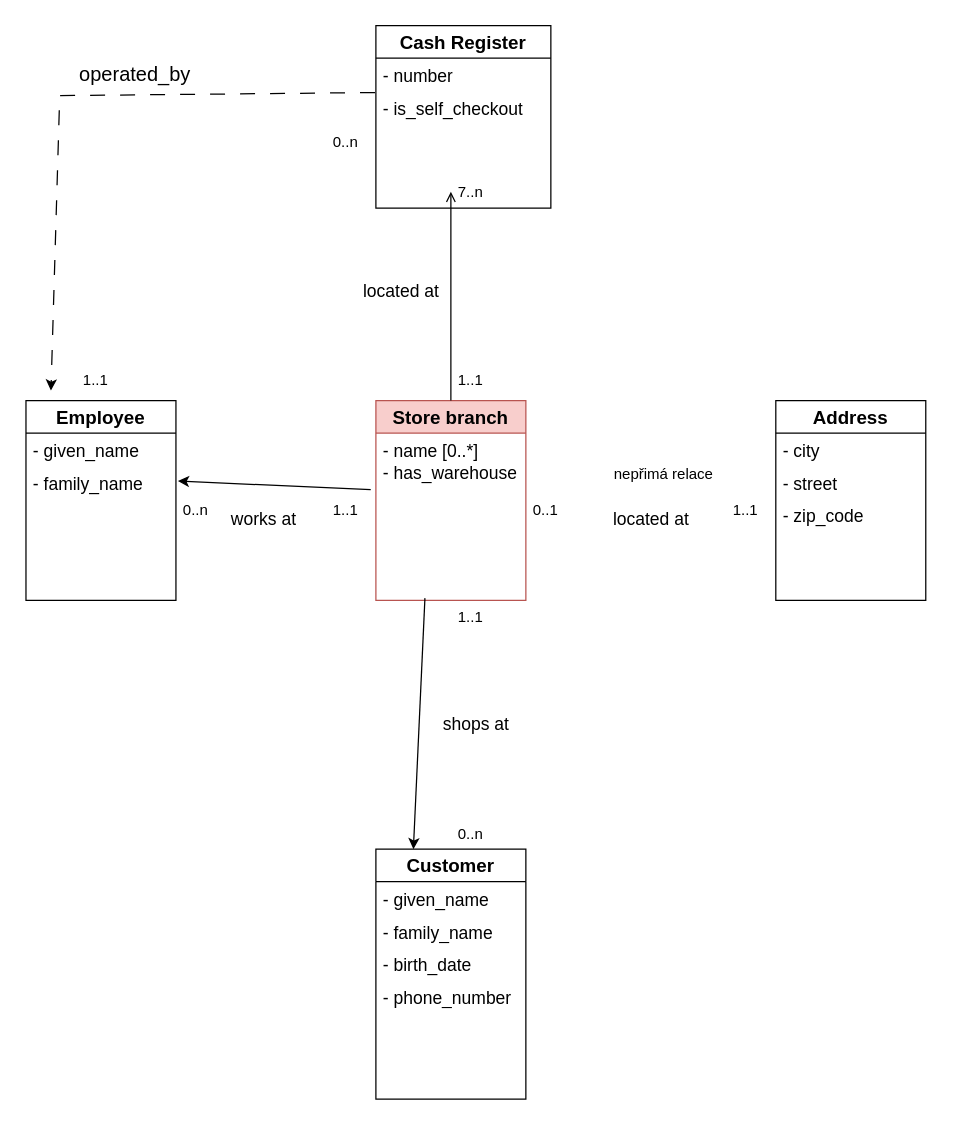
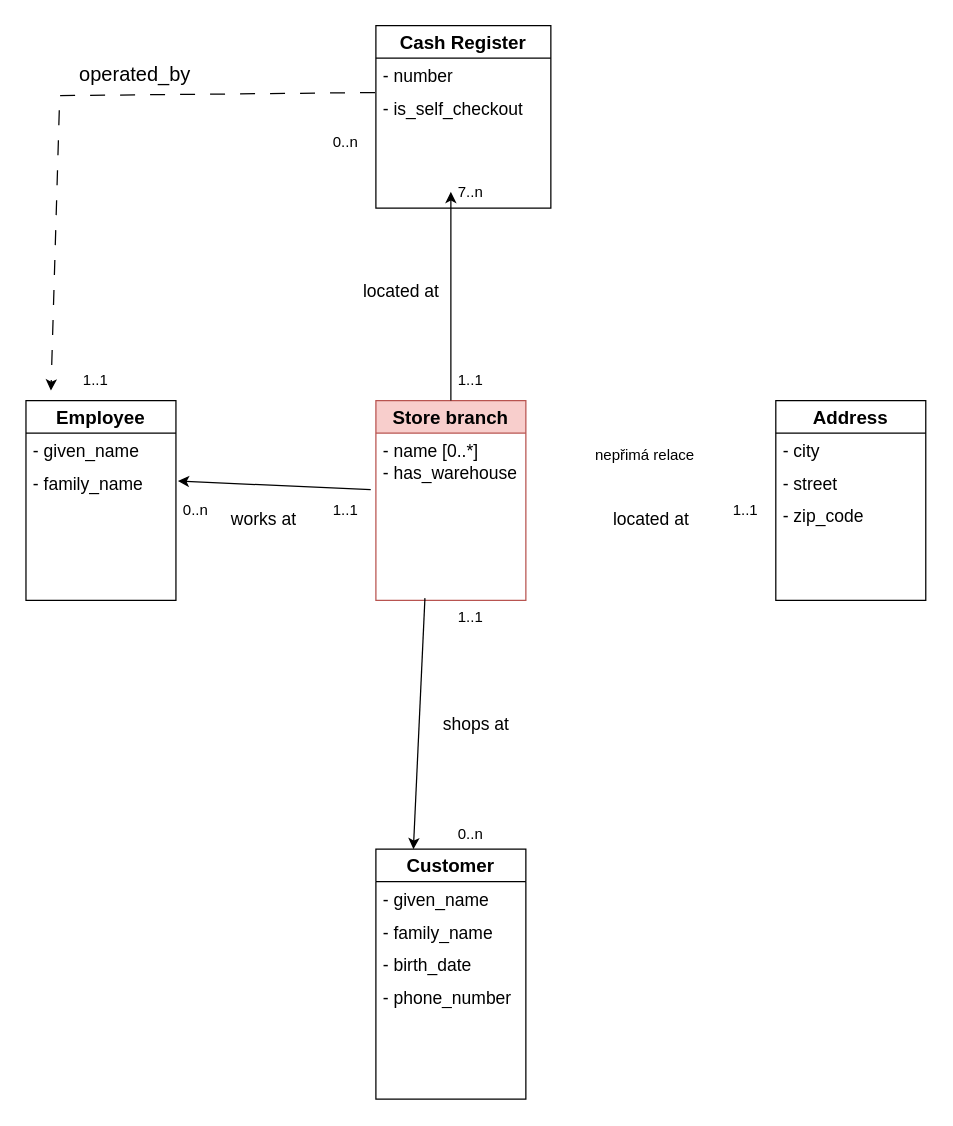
(451, 199) -> (451, 202)
(663, 474) -> (644, 456)
(551, 509) -> none
